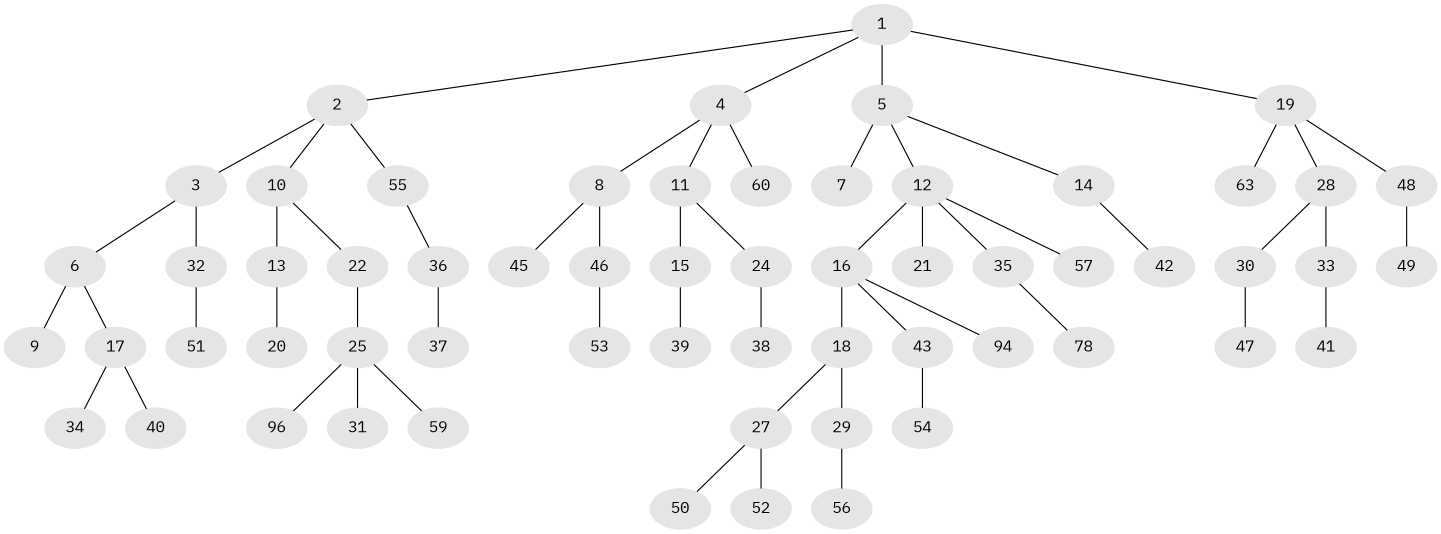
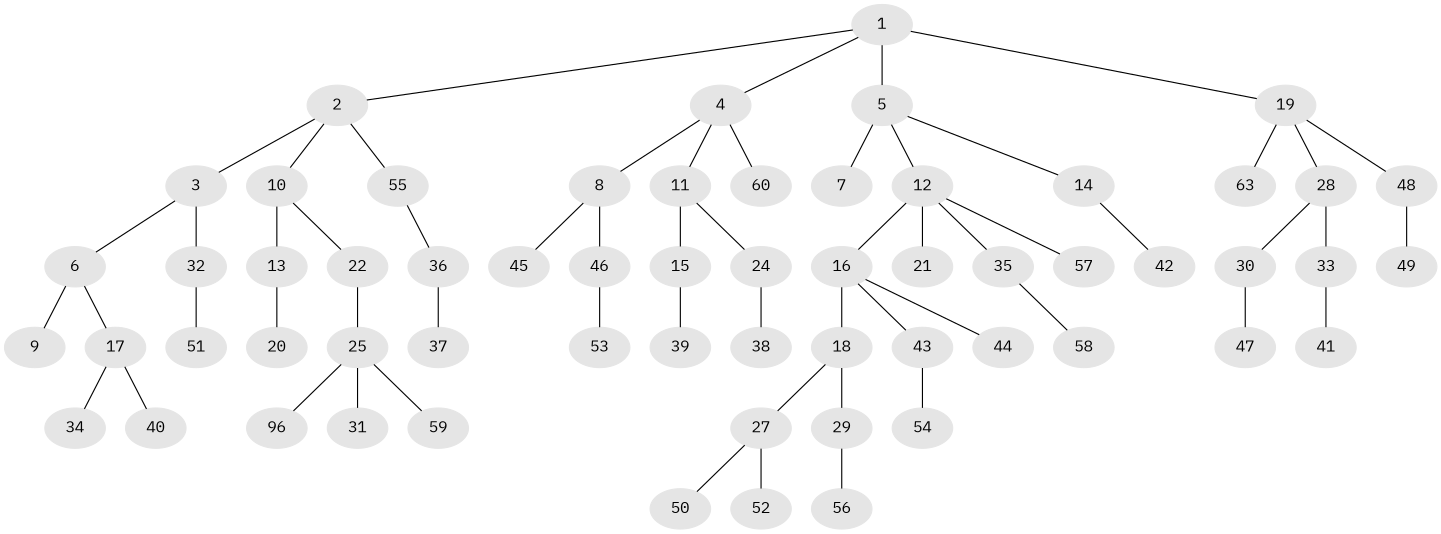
(1003, 347) -> (1003, 347)
(1084, 347) -> (1084, 347)
